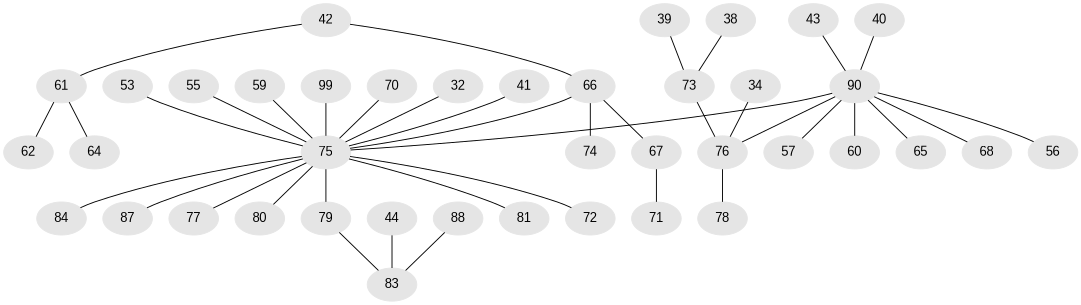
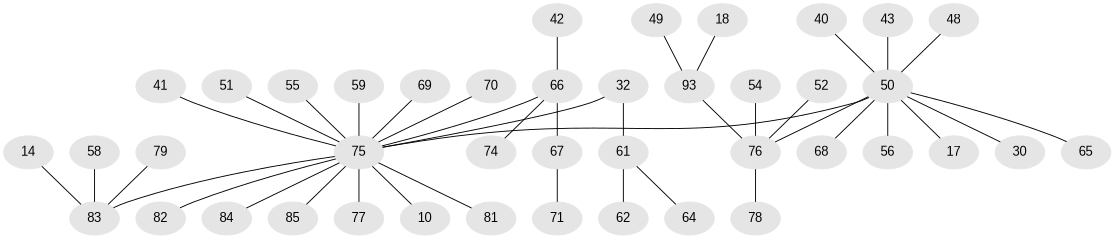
(665, 20) -> (656, 20)
(731, 20) -> (723, 20)
none -> (954, 20)
(190, 44) -> (623, 119)
(128, 86) -> (227, 86)
(326, 86) -> (425, 86)
(689, 86) -> (689, 86)
(756, 86) -> (756, 86)
none -> (822, 86)
(855, 86) -> (888, 86)
(789, 152) -> (954, 152)
(855, 152) -> (1020, 152)
(326, 186) -> (223, 176)
(128, 218) -> (293, 218)
(260, 218) -> (425, 218)
(392, 218) -> (28, 152)
(458, 218) -> (95, 152)
(590, 218) -> (161, 218)
